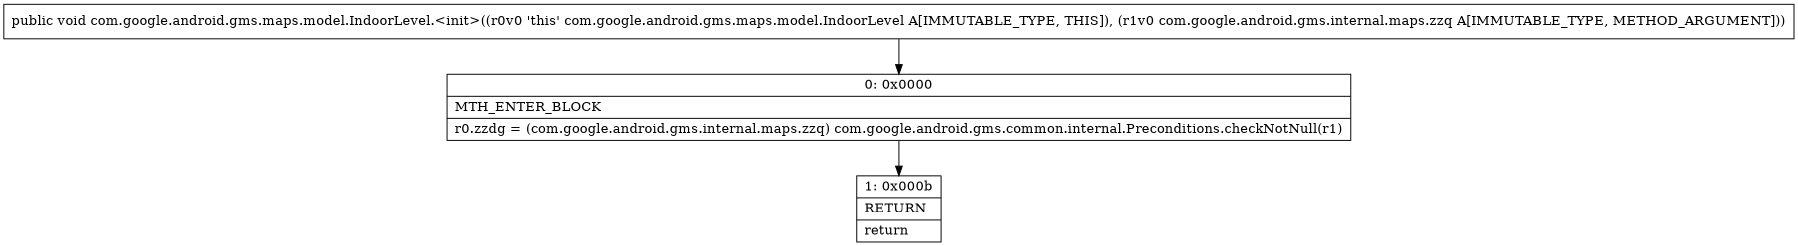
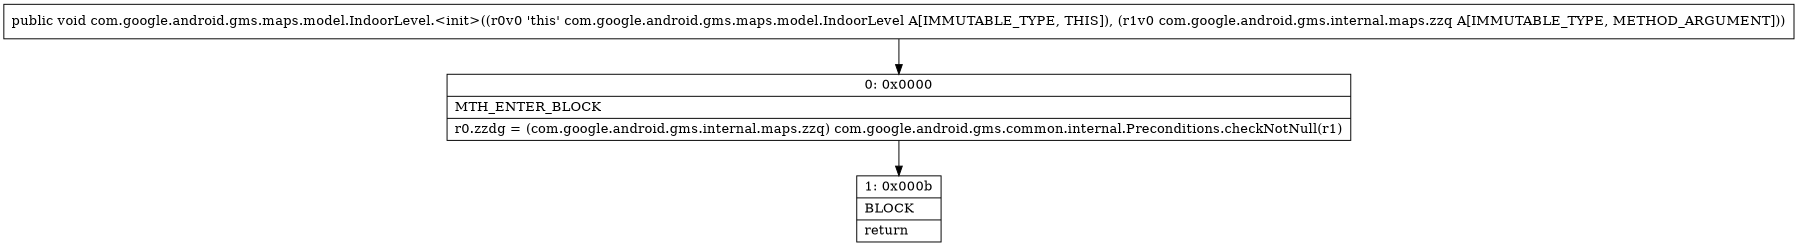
(896, 208) -> (889, 208)
